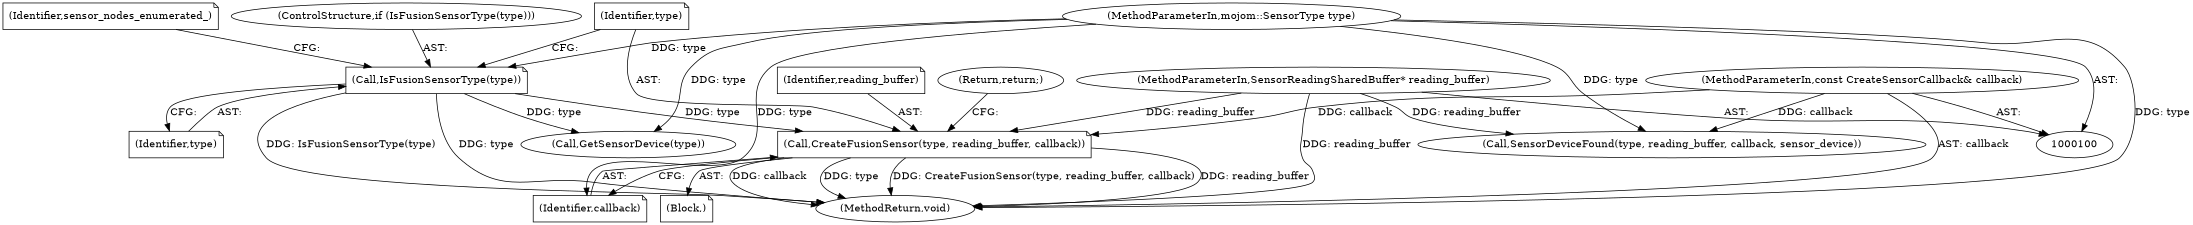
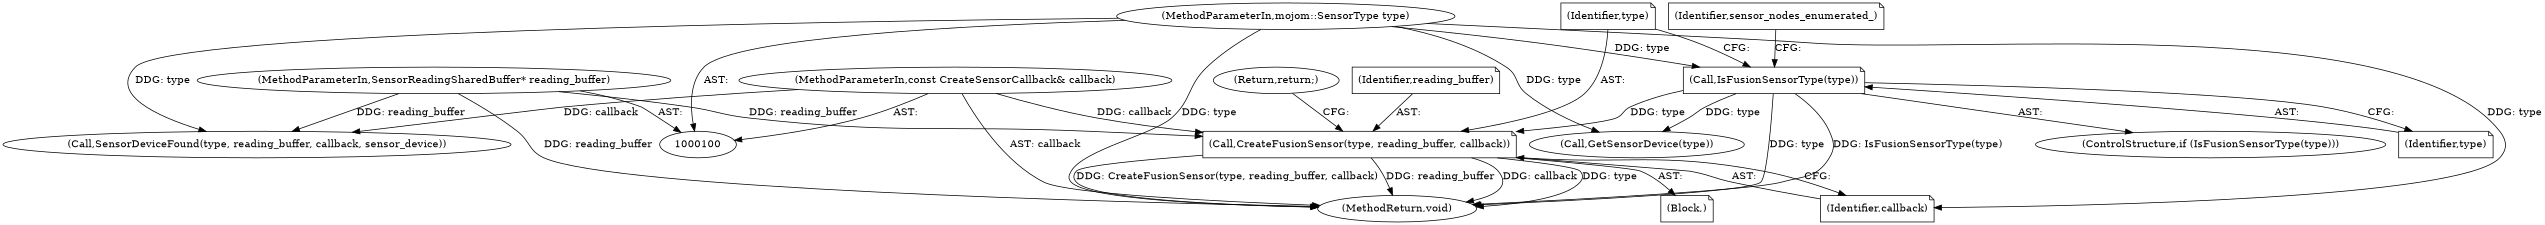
(420, 45) -> (1993, 113)
